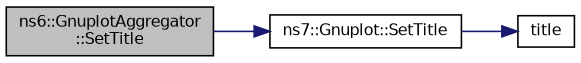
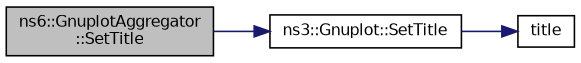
(366, 31) -> (366, 31)
